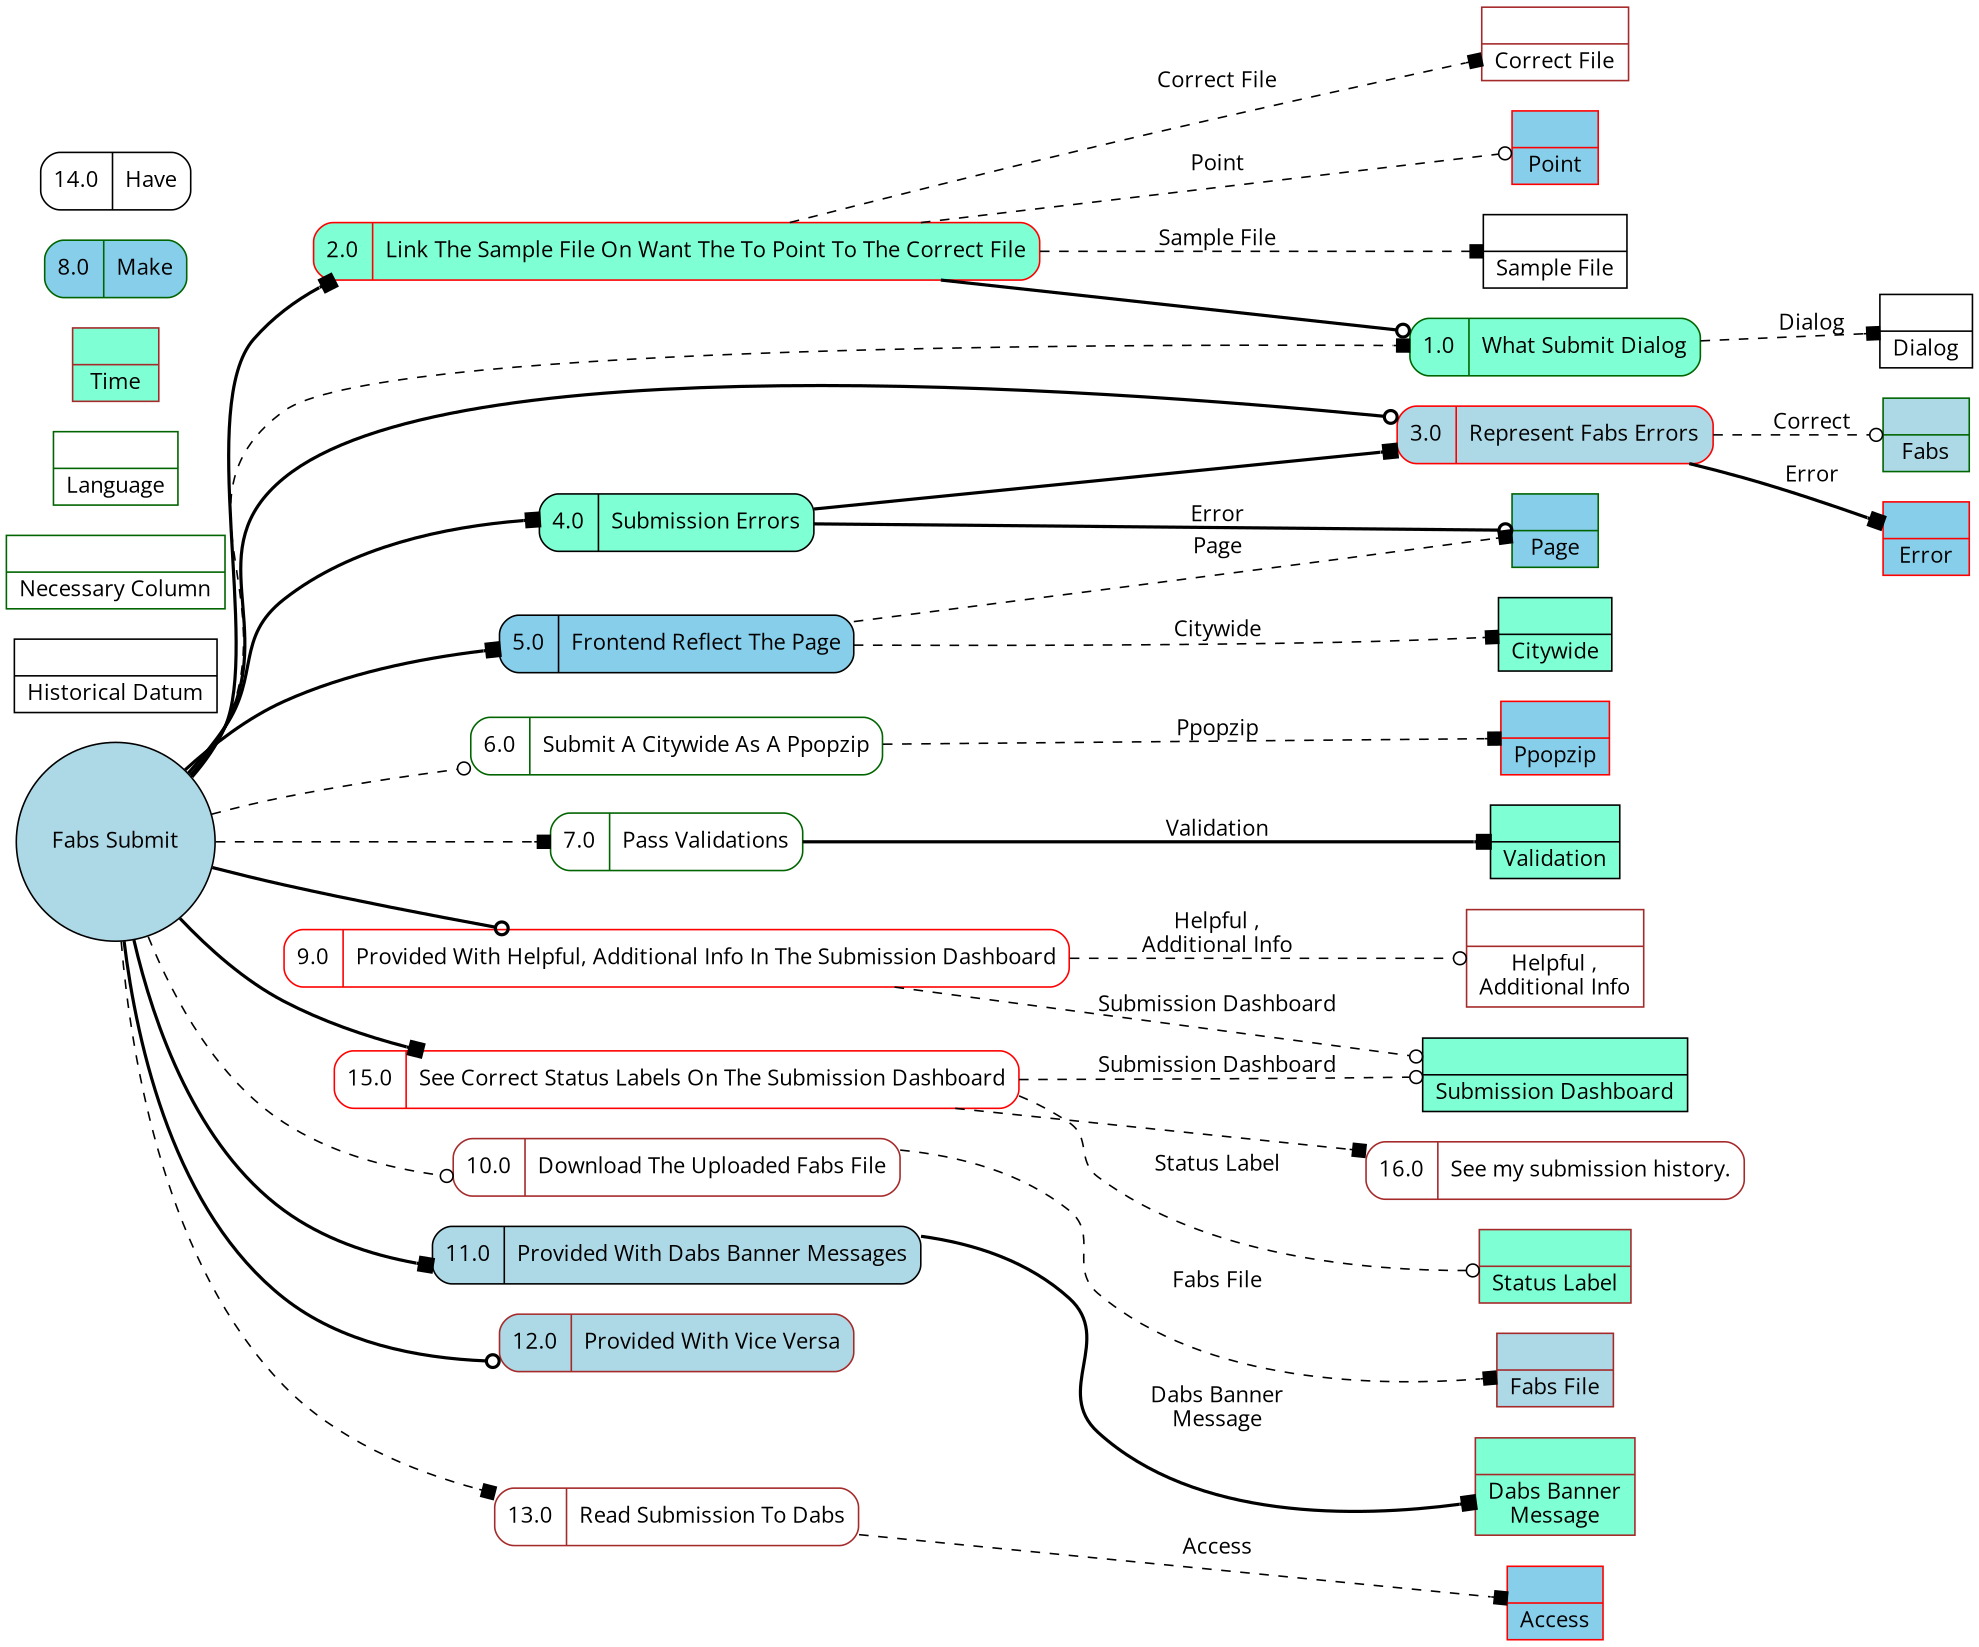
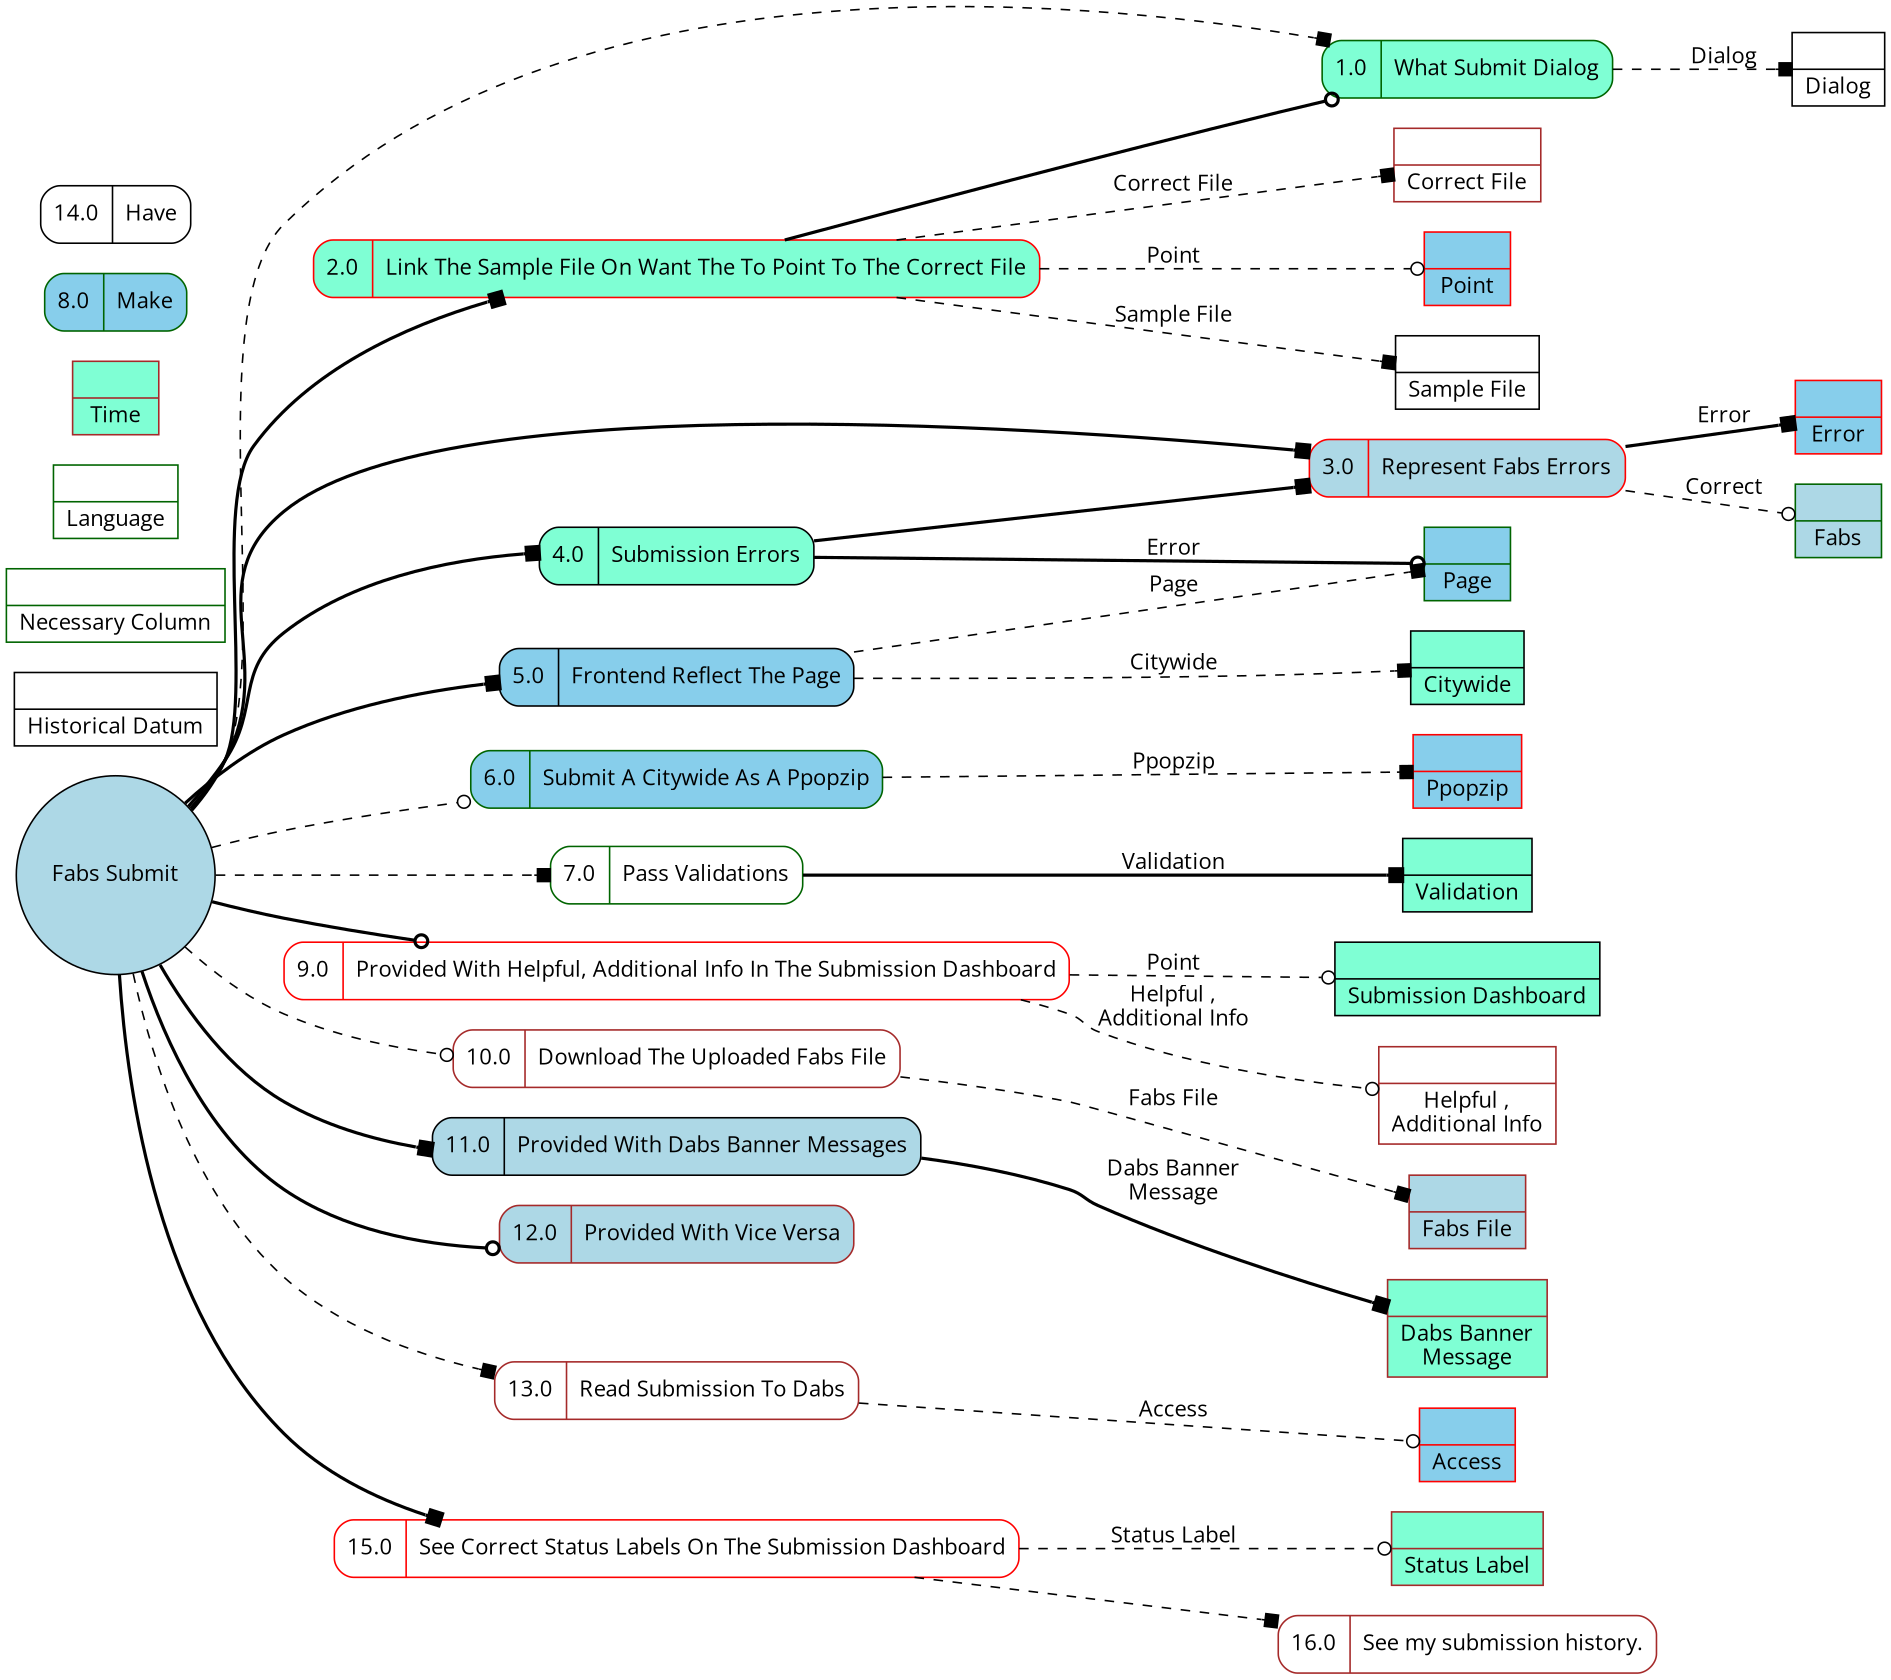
(665, 390) -> (620, 430)
(677, 746) -> (677, 779)
(1218, 1005) -> (1174, 964)
(1214, 1079) -> none
(1175, 1566) -> (1133, 1422)
